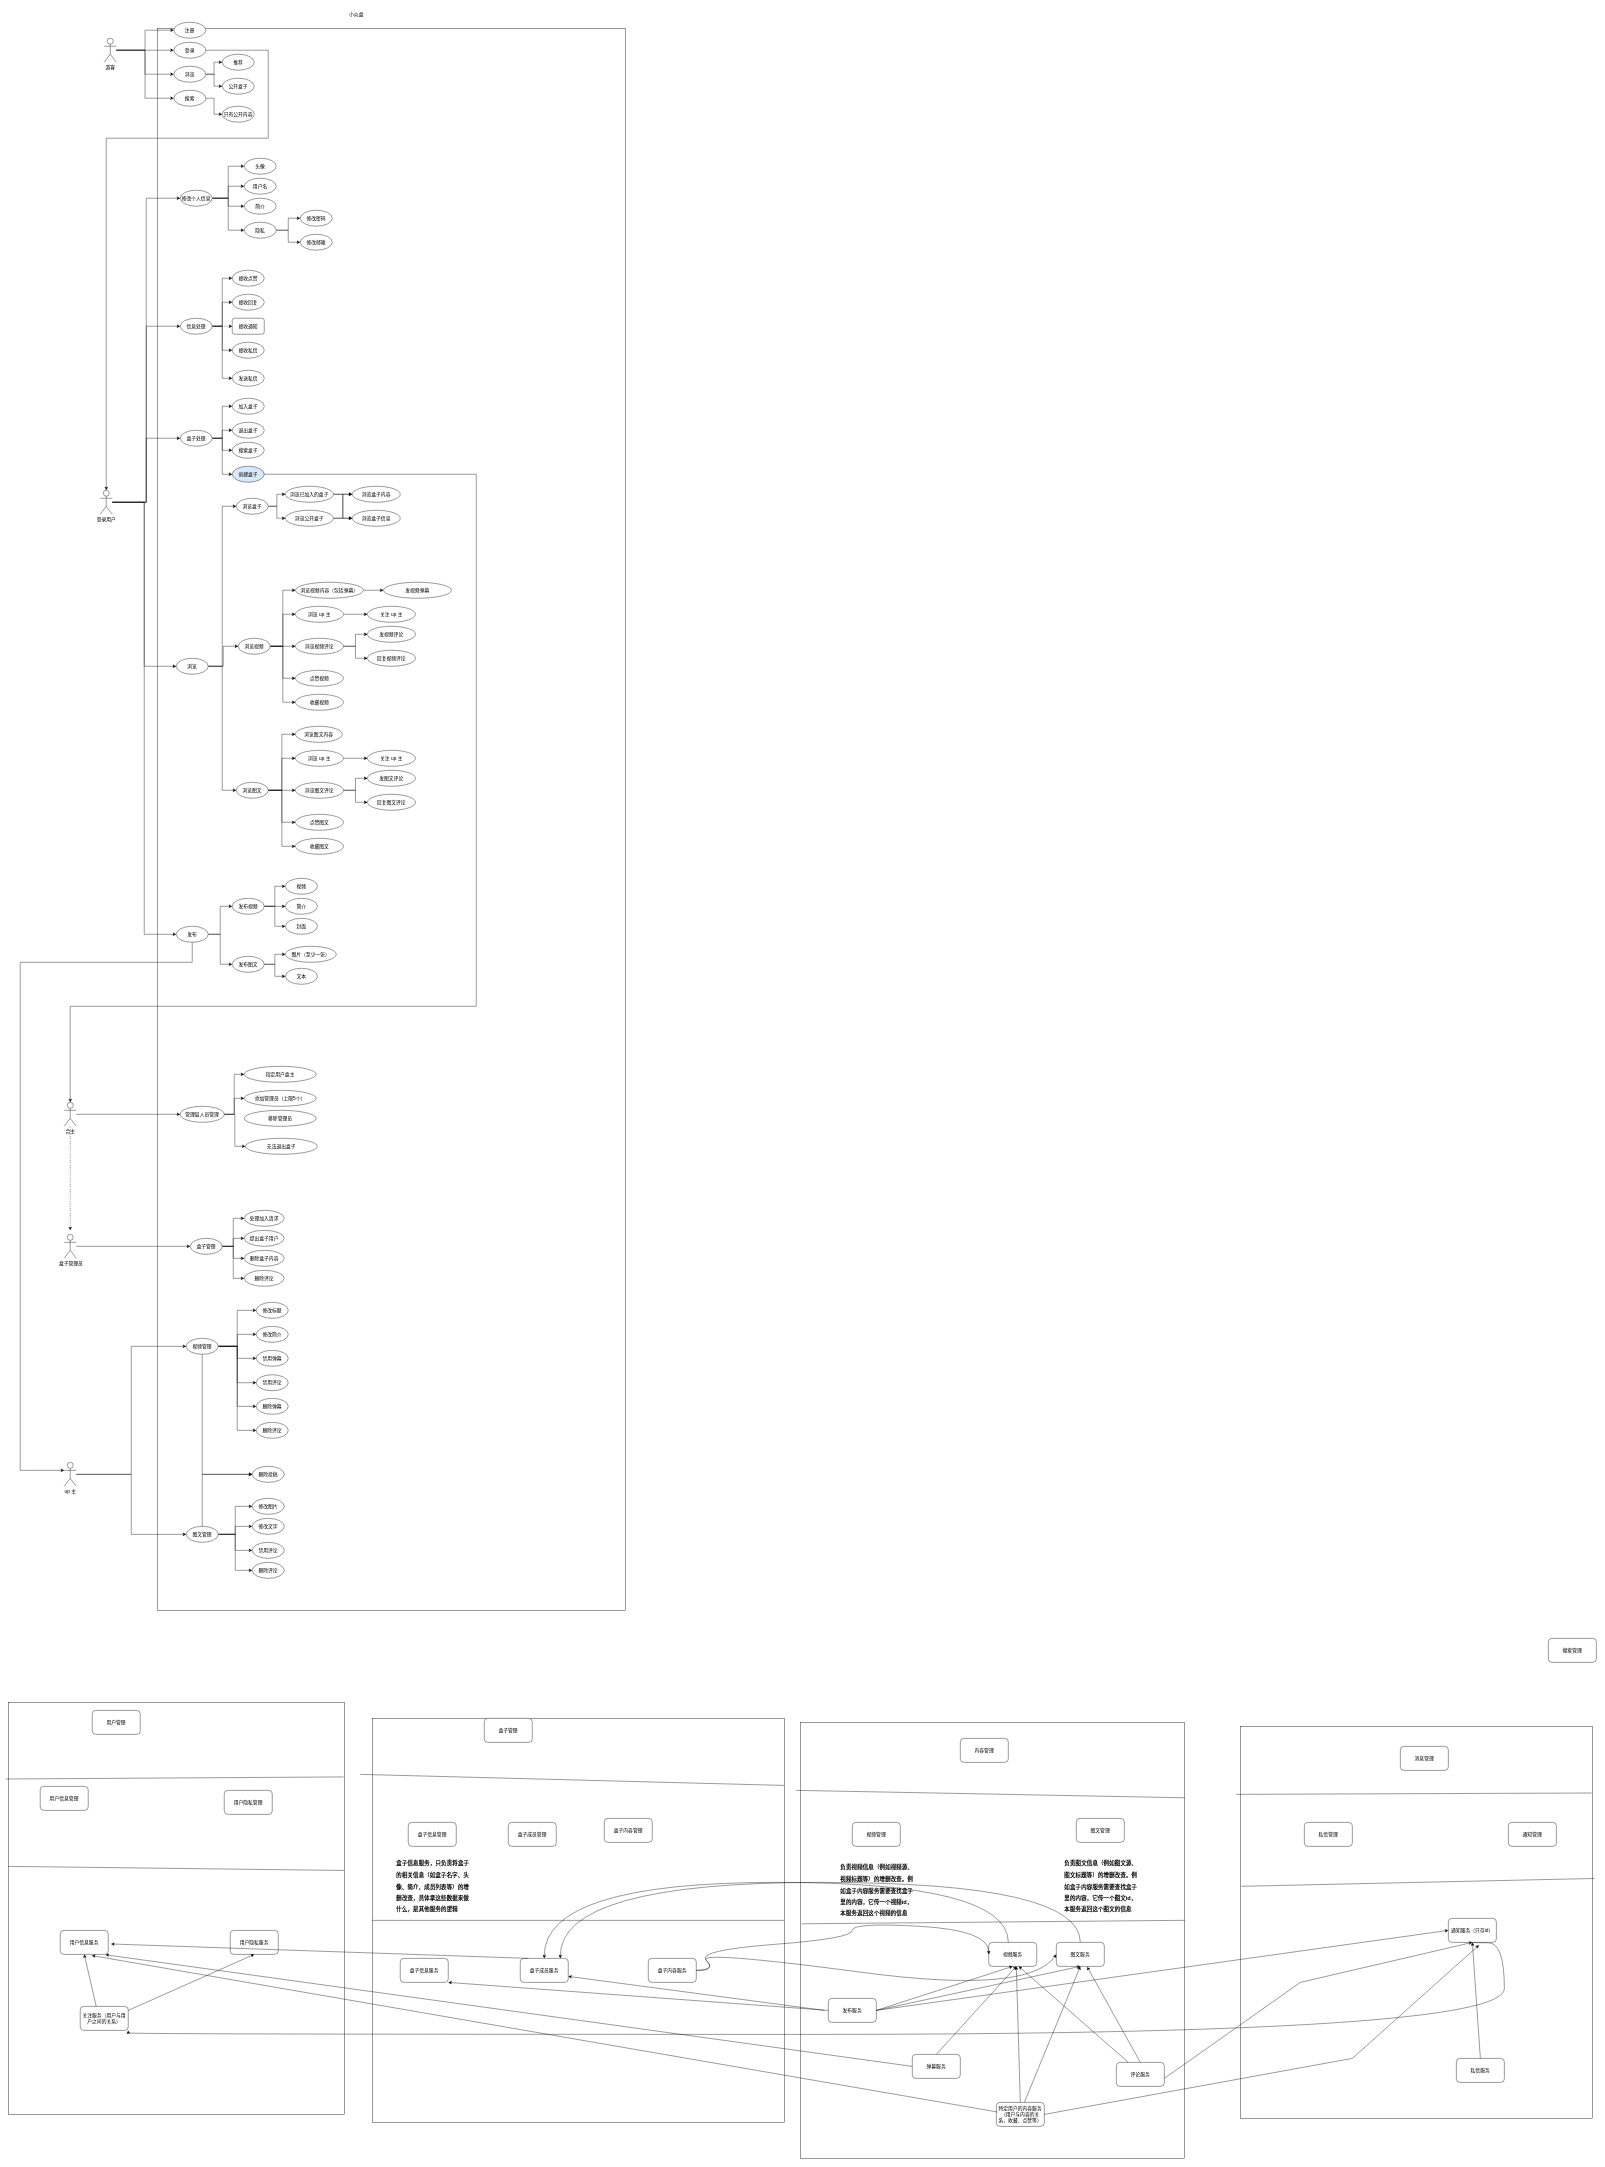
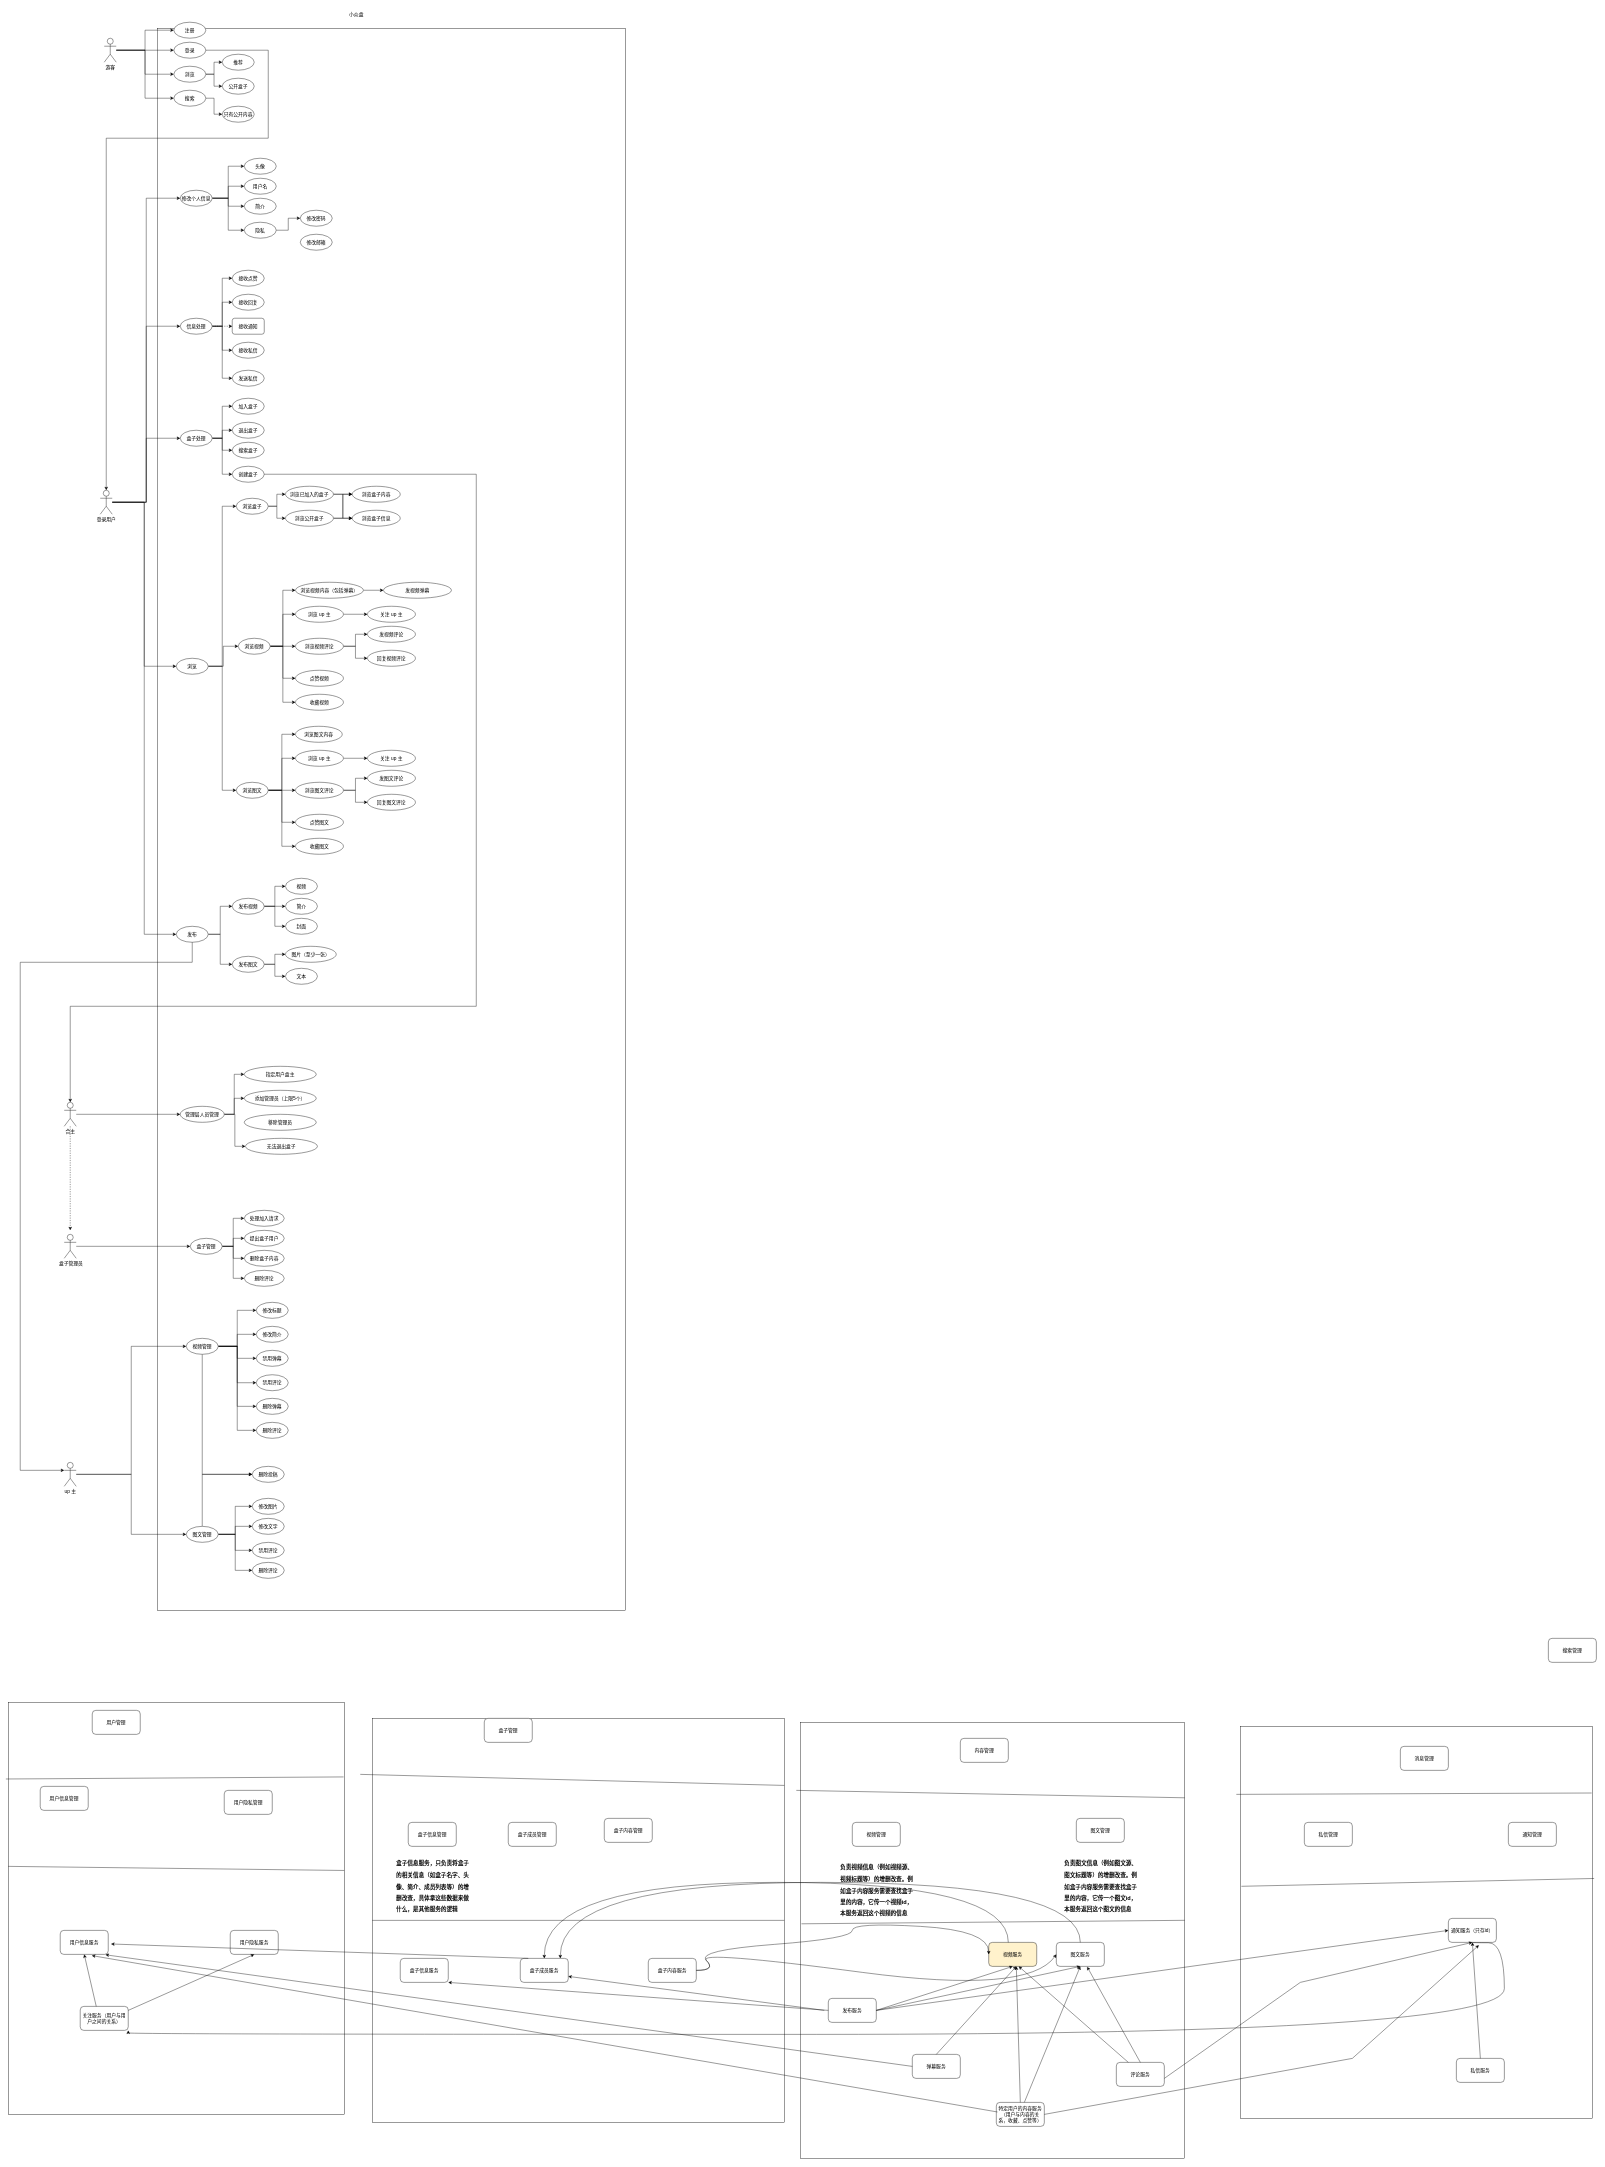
(296, 242) -> none
(248, 474) -> (248, 474)
(280, 1118) -> (280, 1122)
(1013, 1954) -> (1013, 1954)
